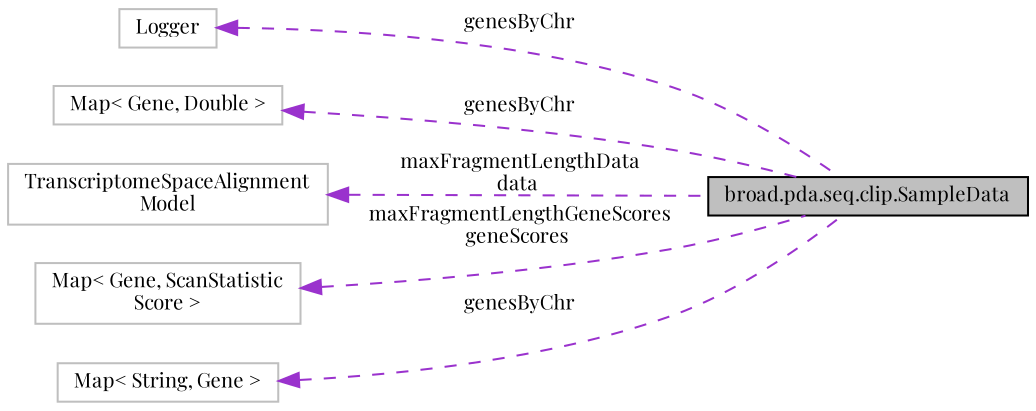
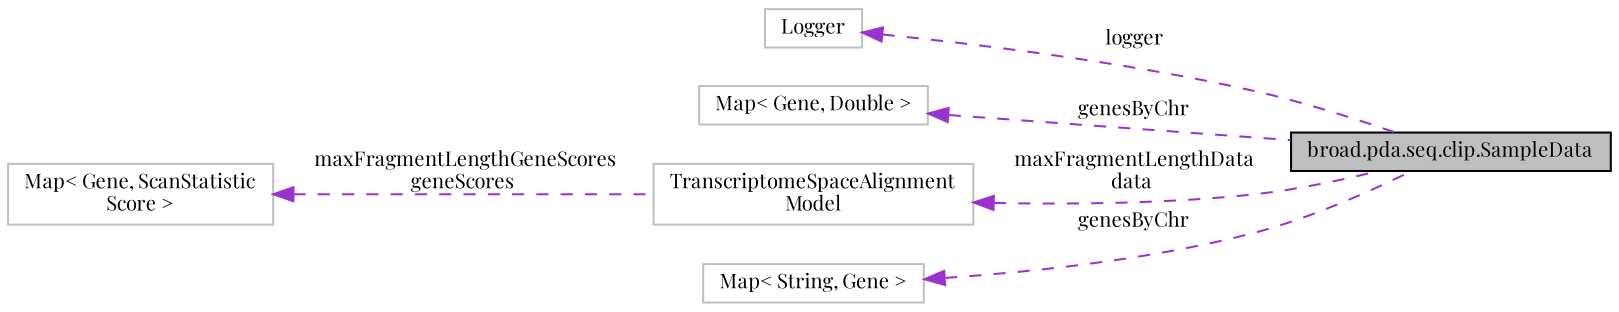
(518, 23) -> (1132, 39)
(566, 265) -> (474, 194)
